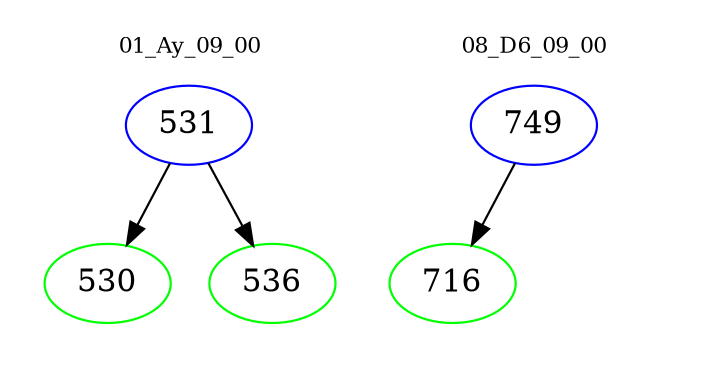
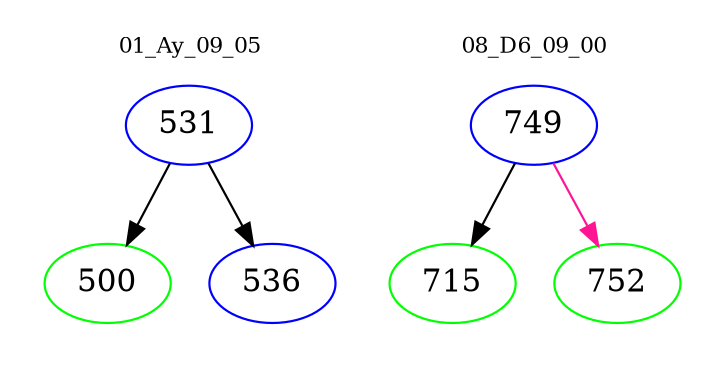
(190, 47) -> (190, 47)
(108, 283) -> (108, 283)
(272, 283) -> (272, 283)
(453, 283) -> (453, 283)
none -> (617, 283)
